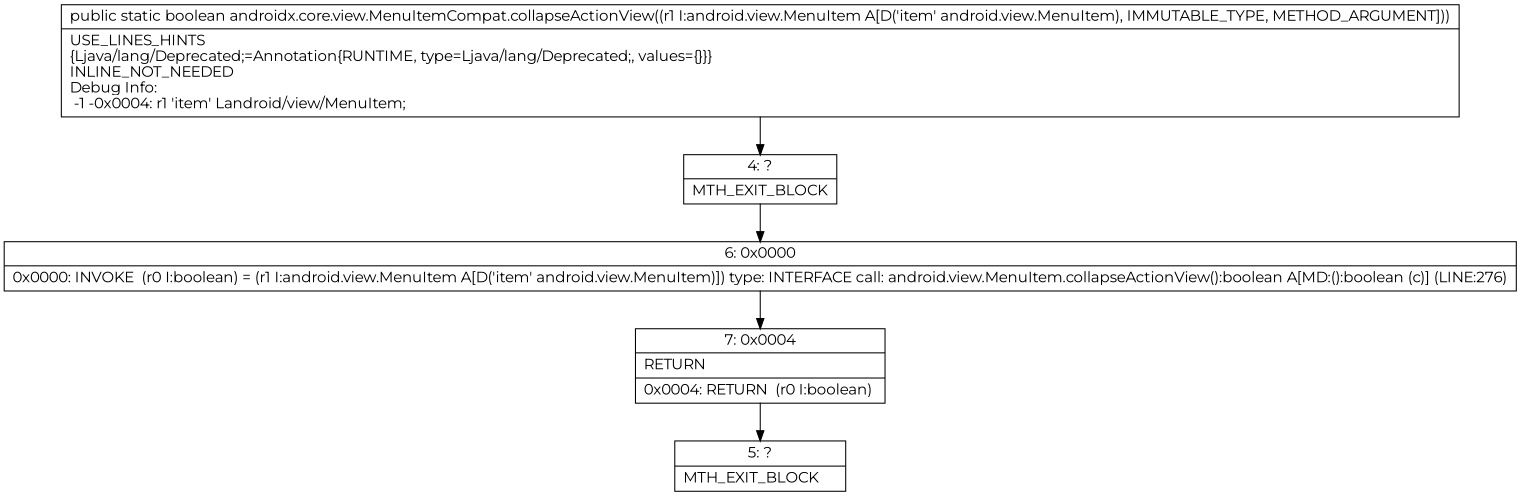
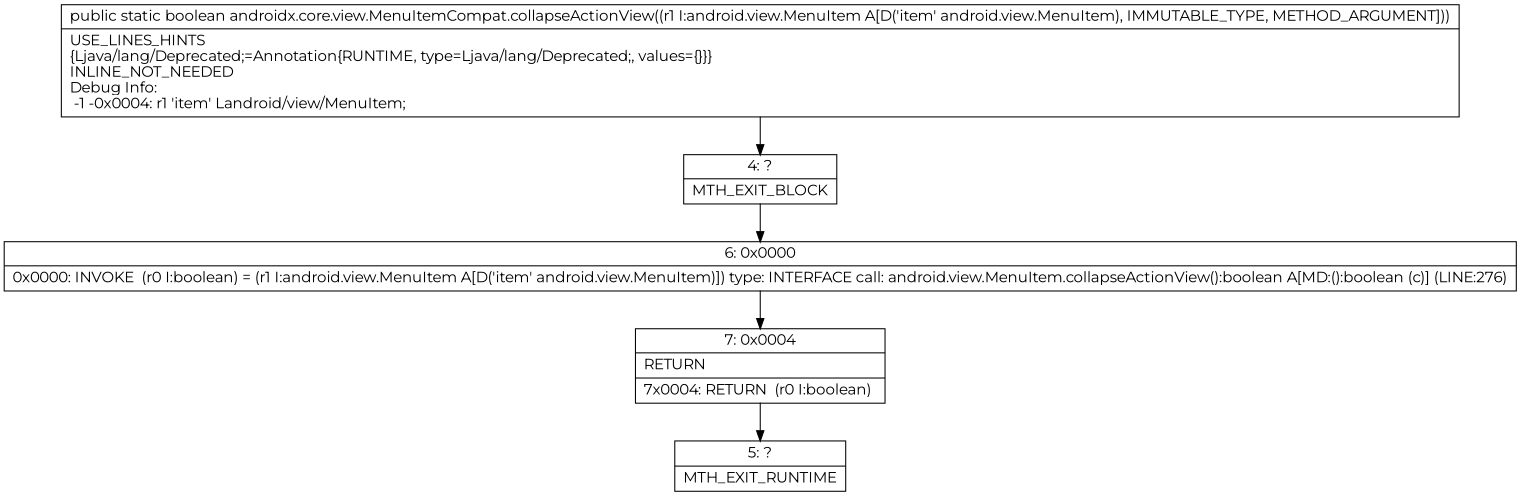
(760, 390) -> (760, 390)
(751, 478) -> (760, 478)
